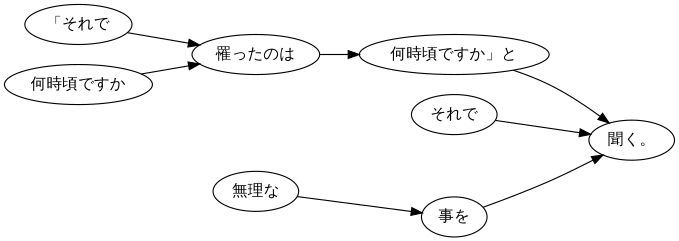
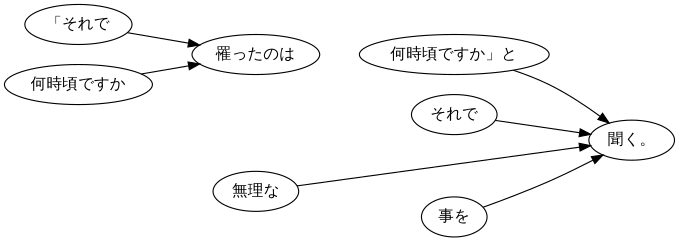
(334, 55) -> none
(354, 204) -> (438, 167)
